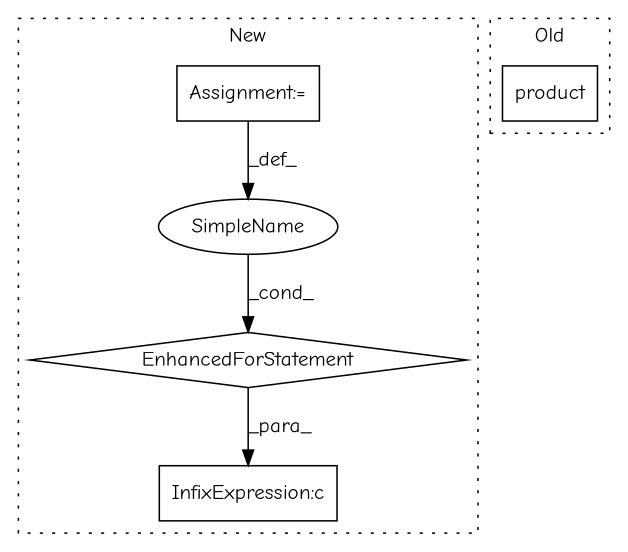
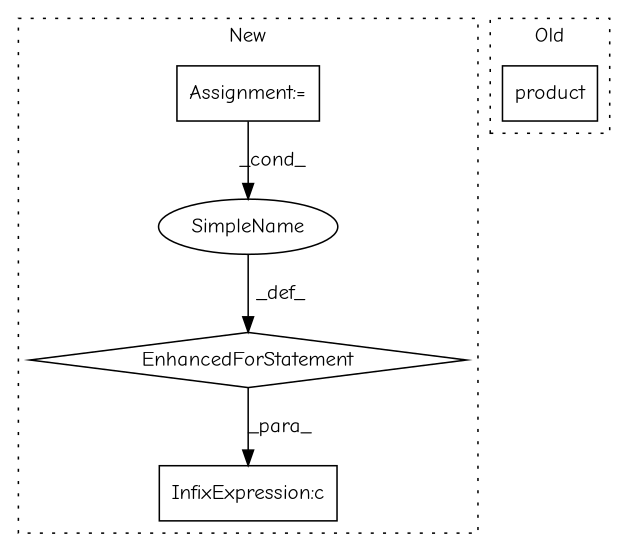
(273, 160) -> (273, 160)
(281, 293) -> (281, 293)
